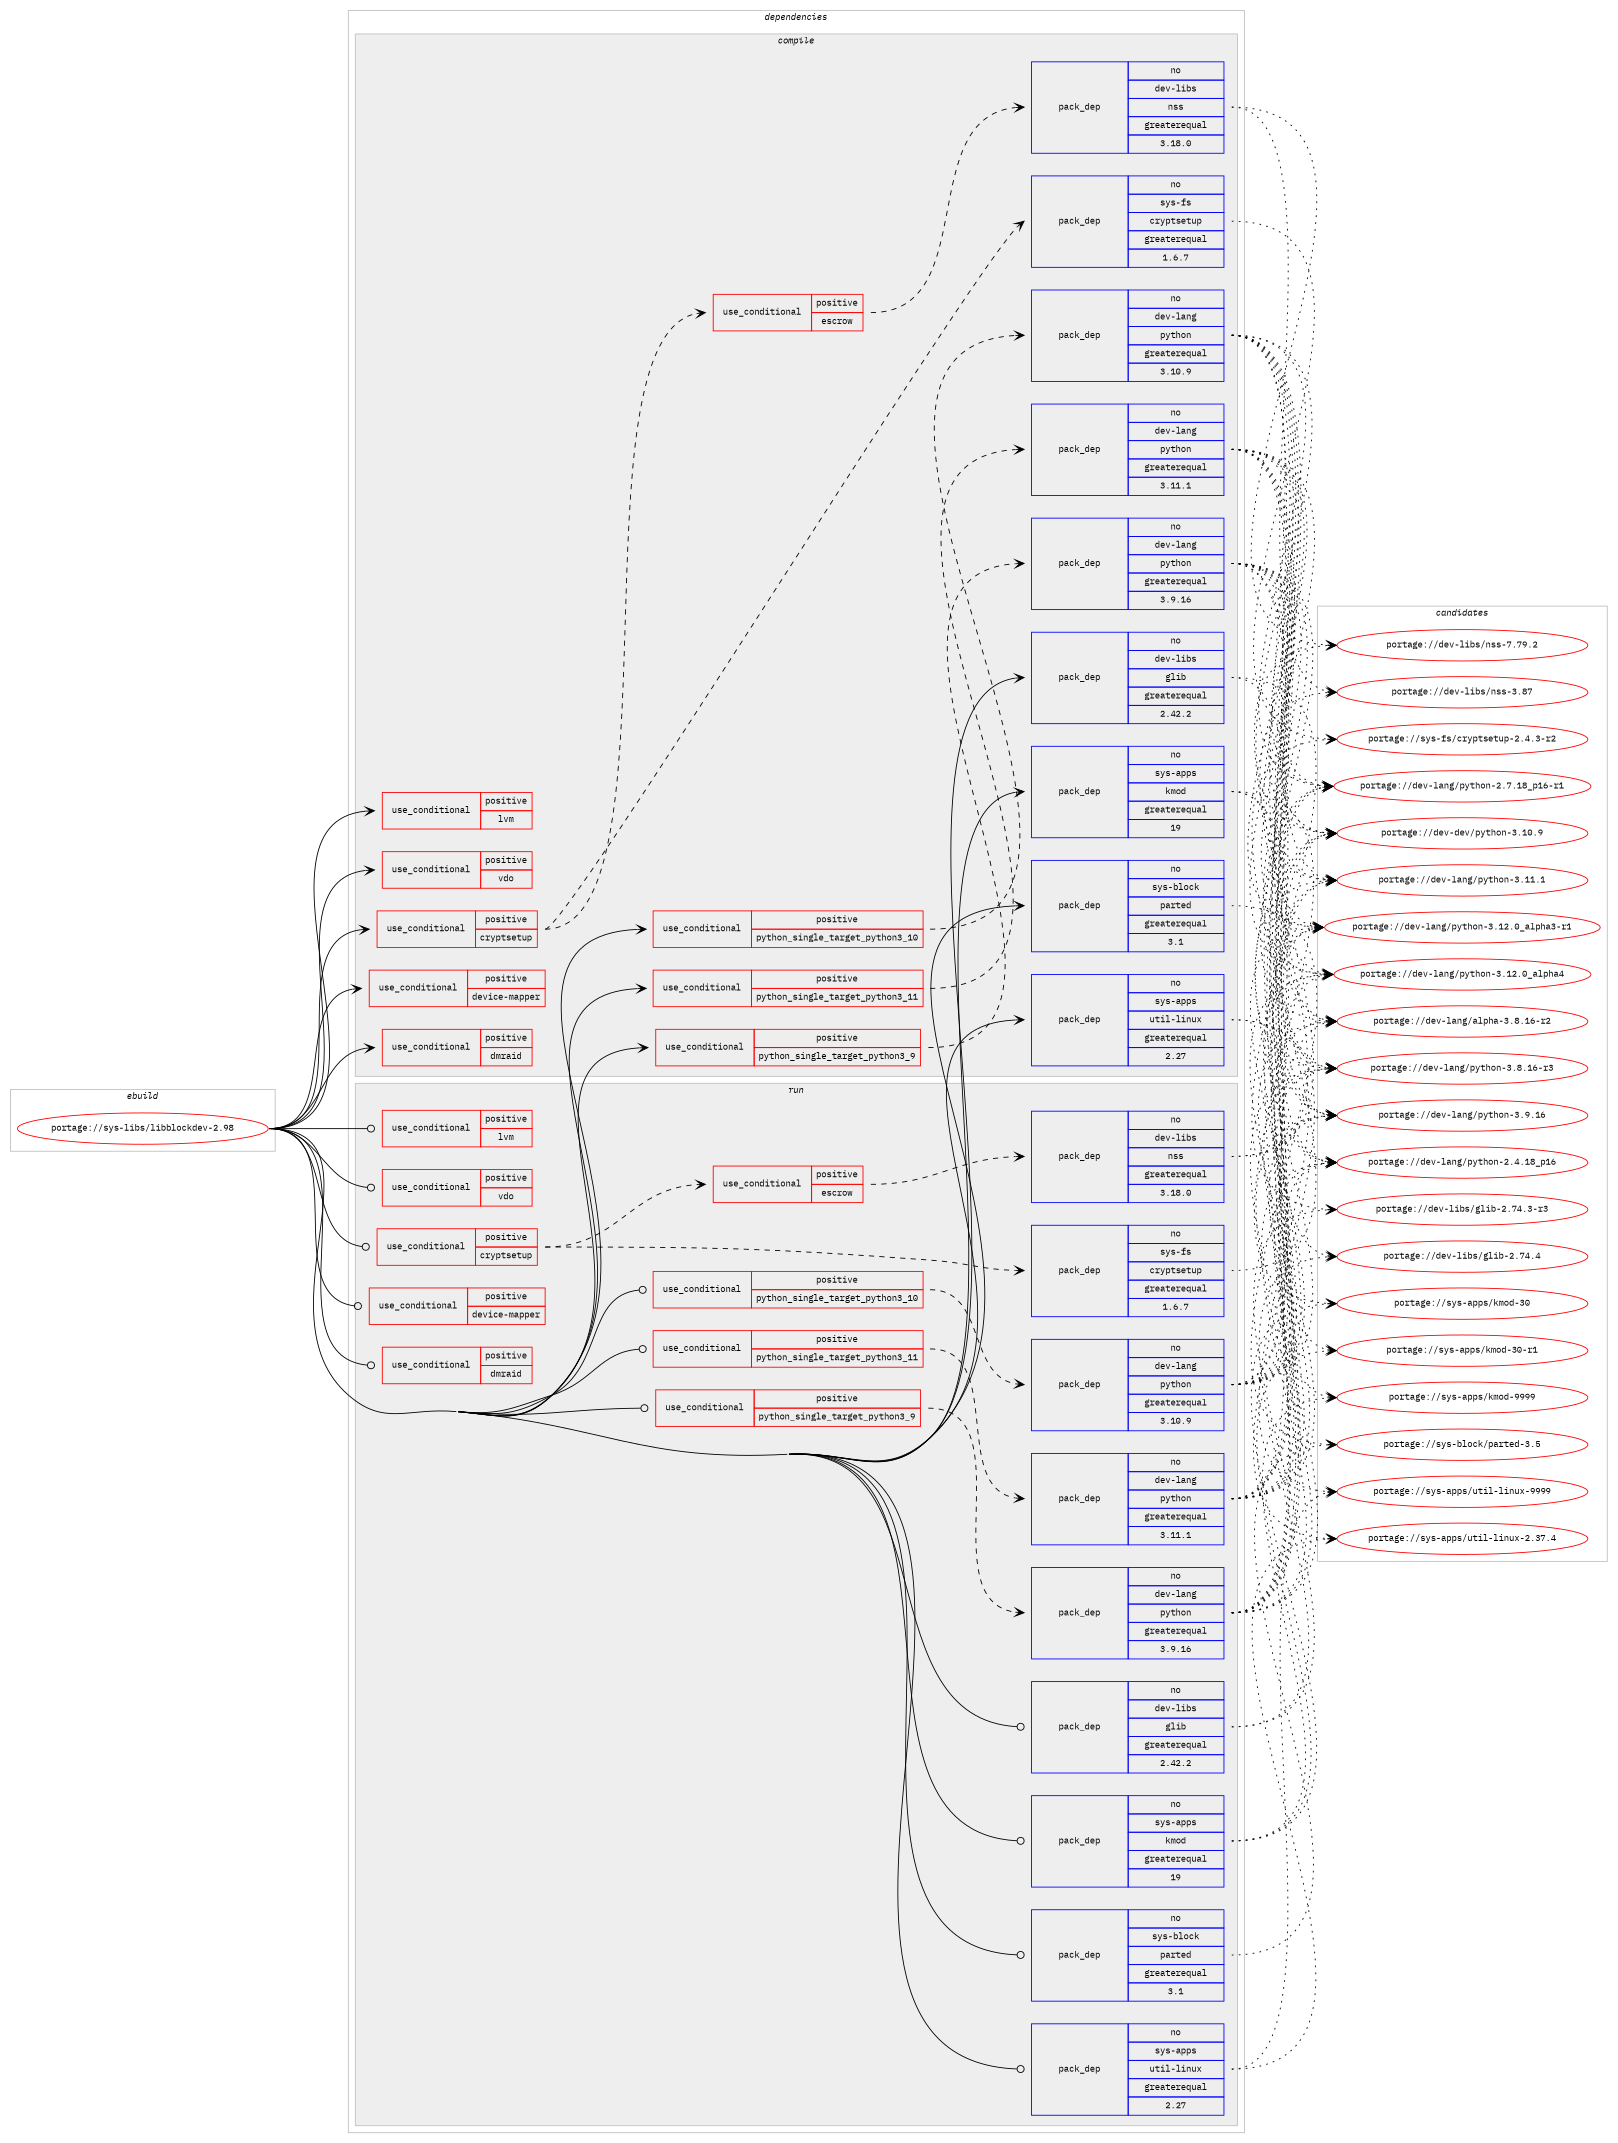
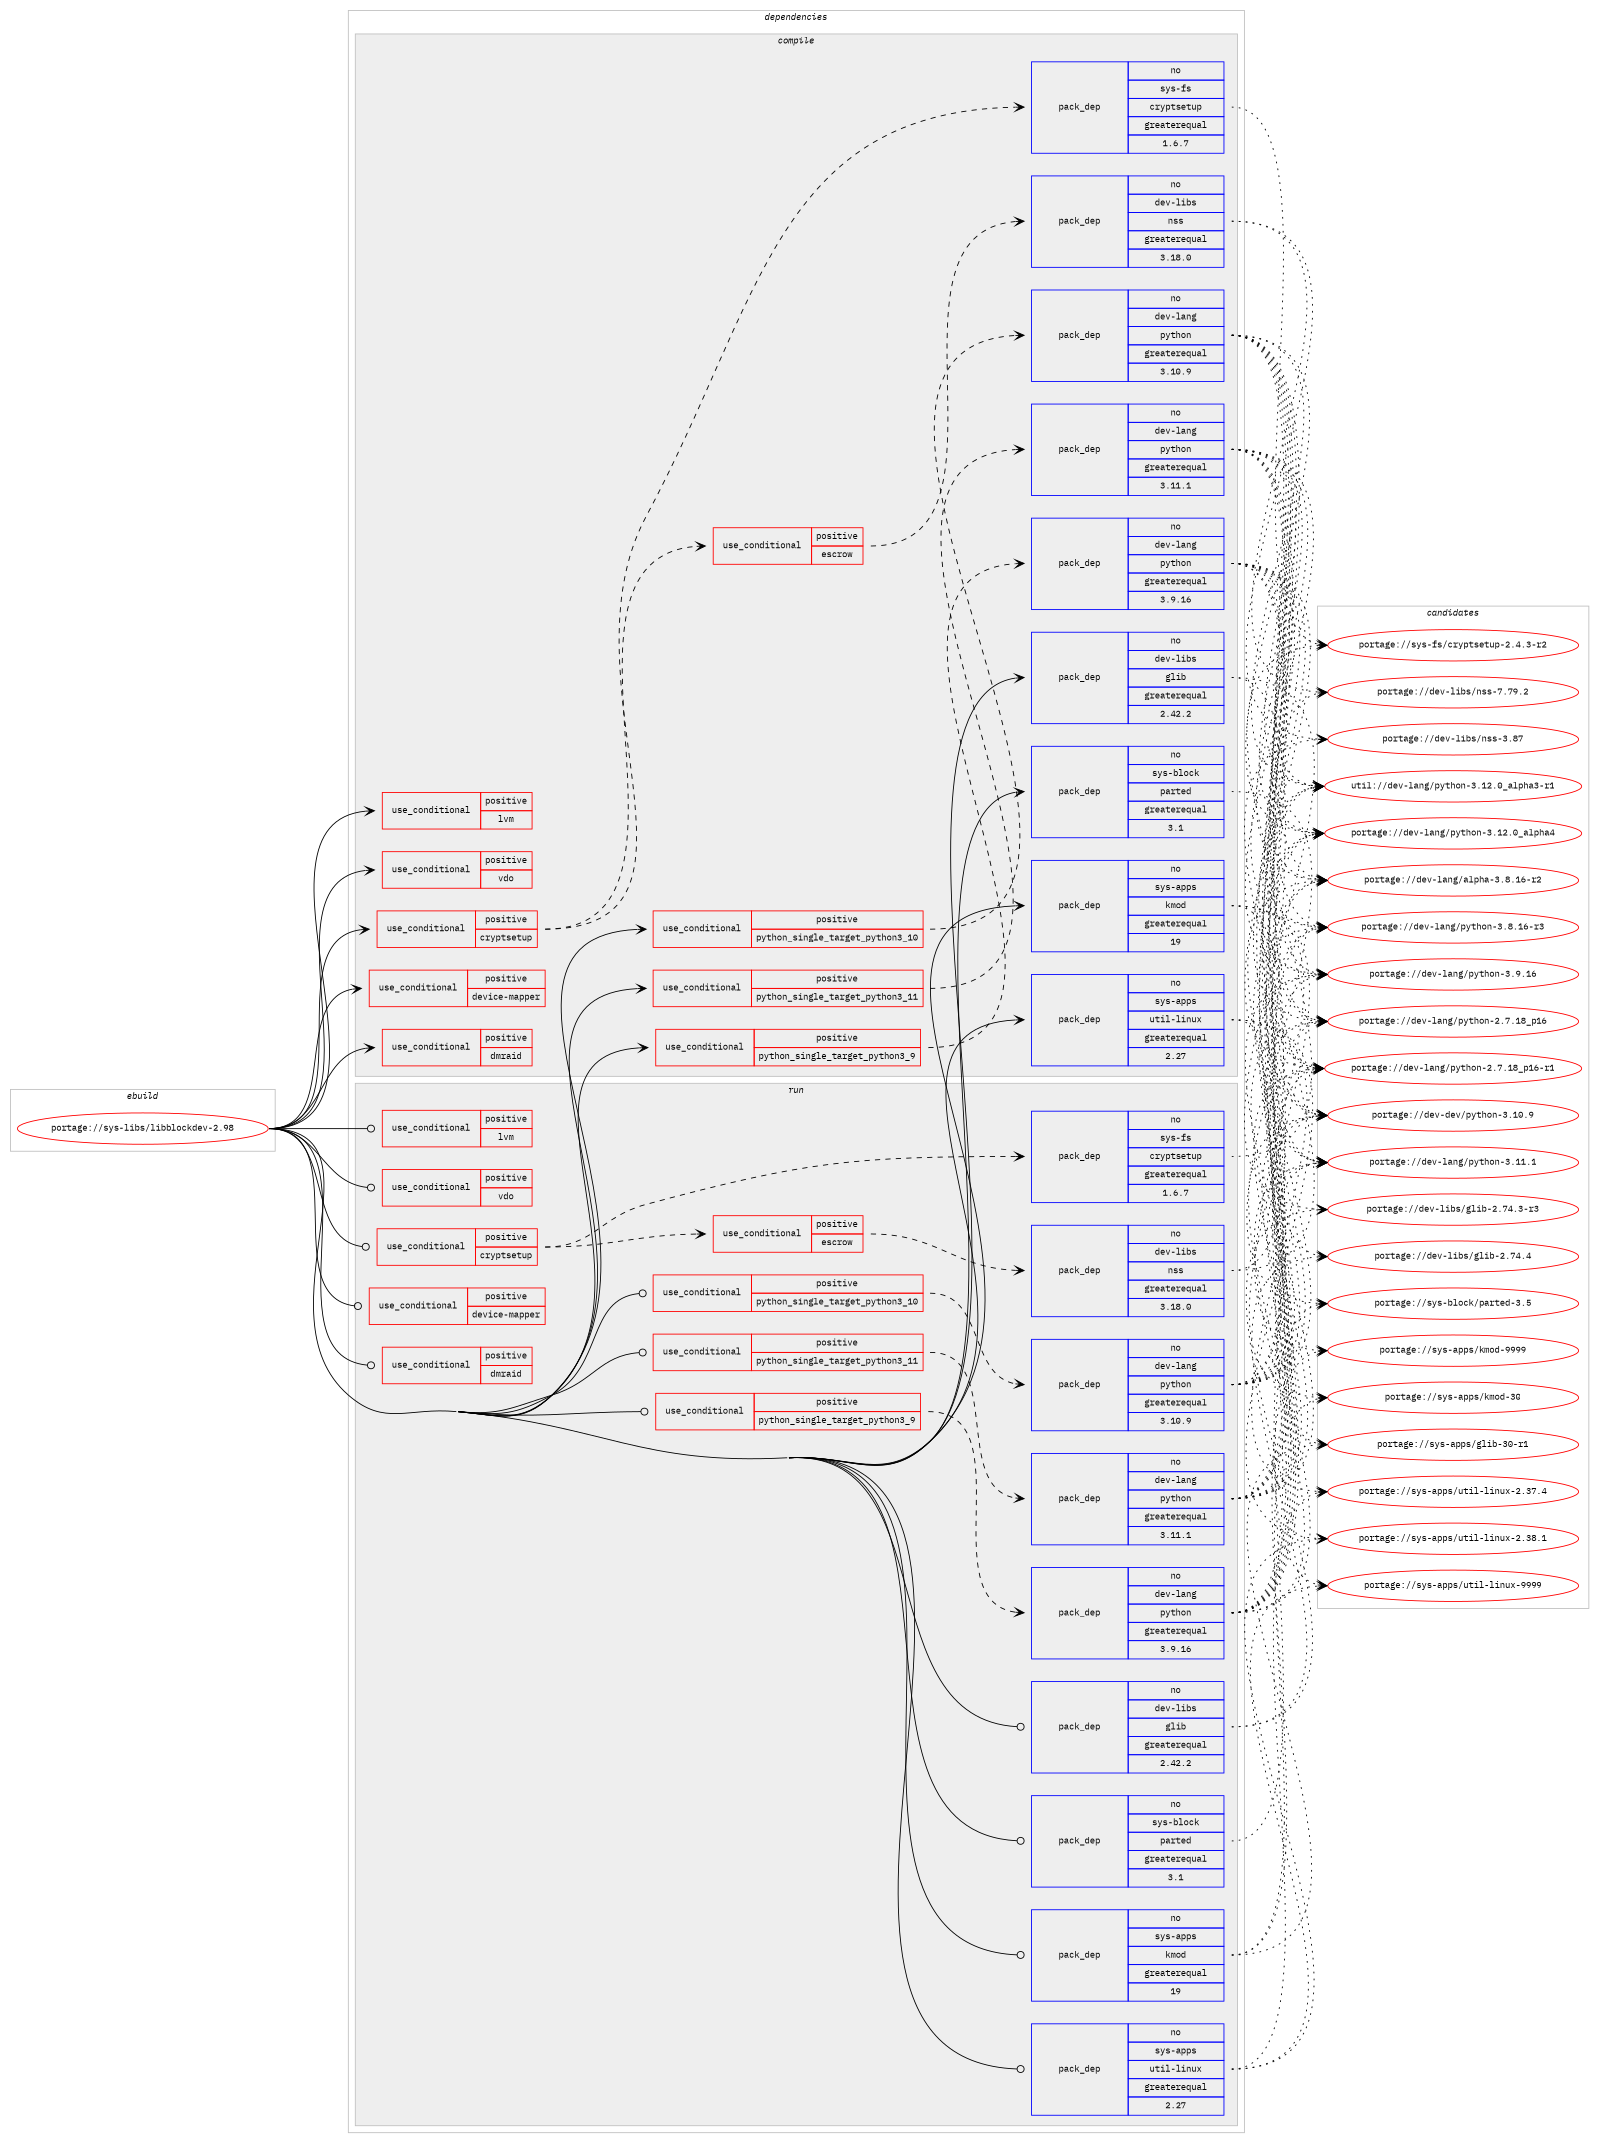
(1462, 927) -> (1453, 786)
(1462, 1163) -> (1453, 1021)
(1462, 1351) -> (1453, 1445)
none -> (1453, 1539)
